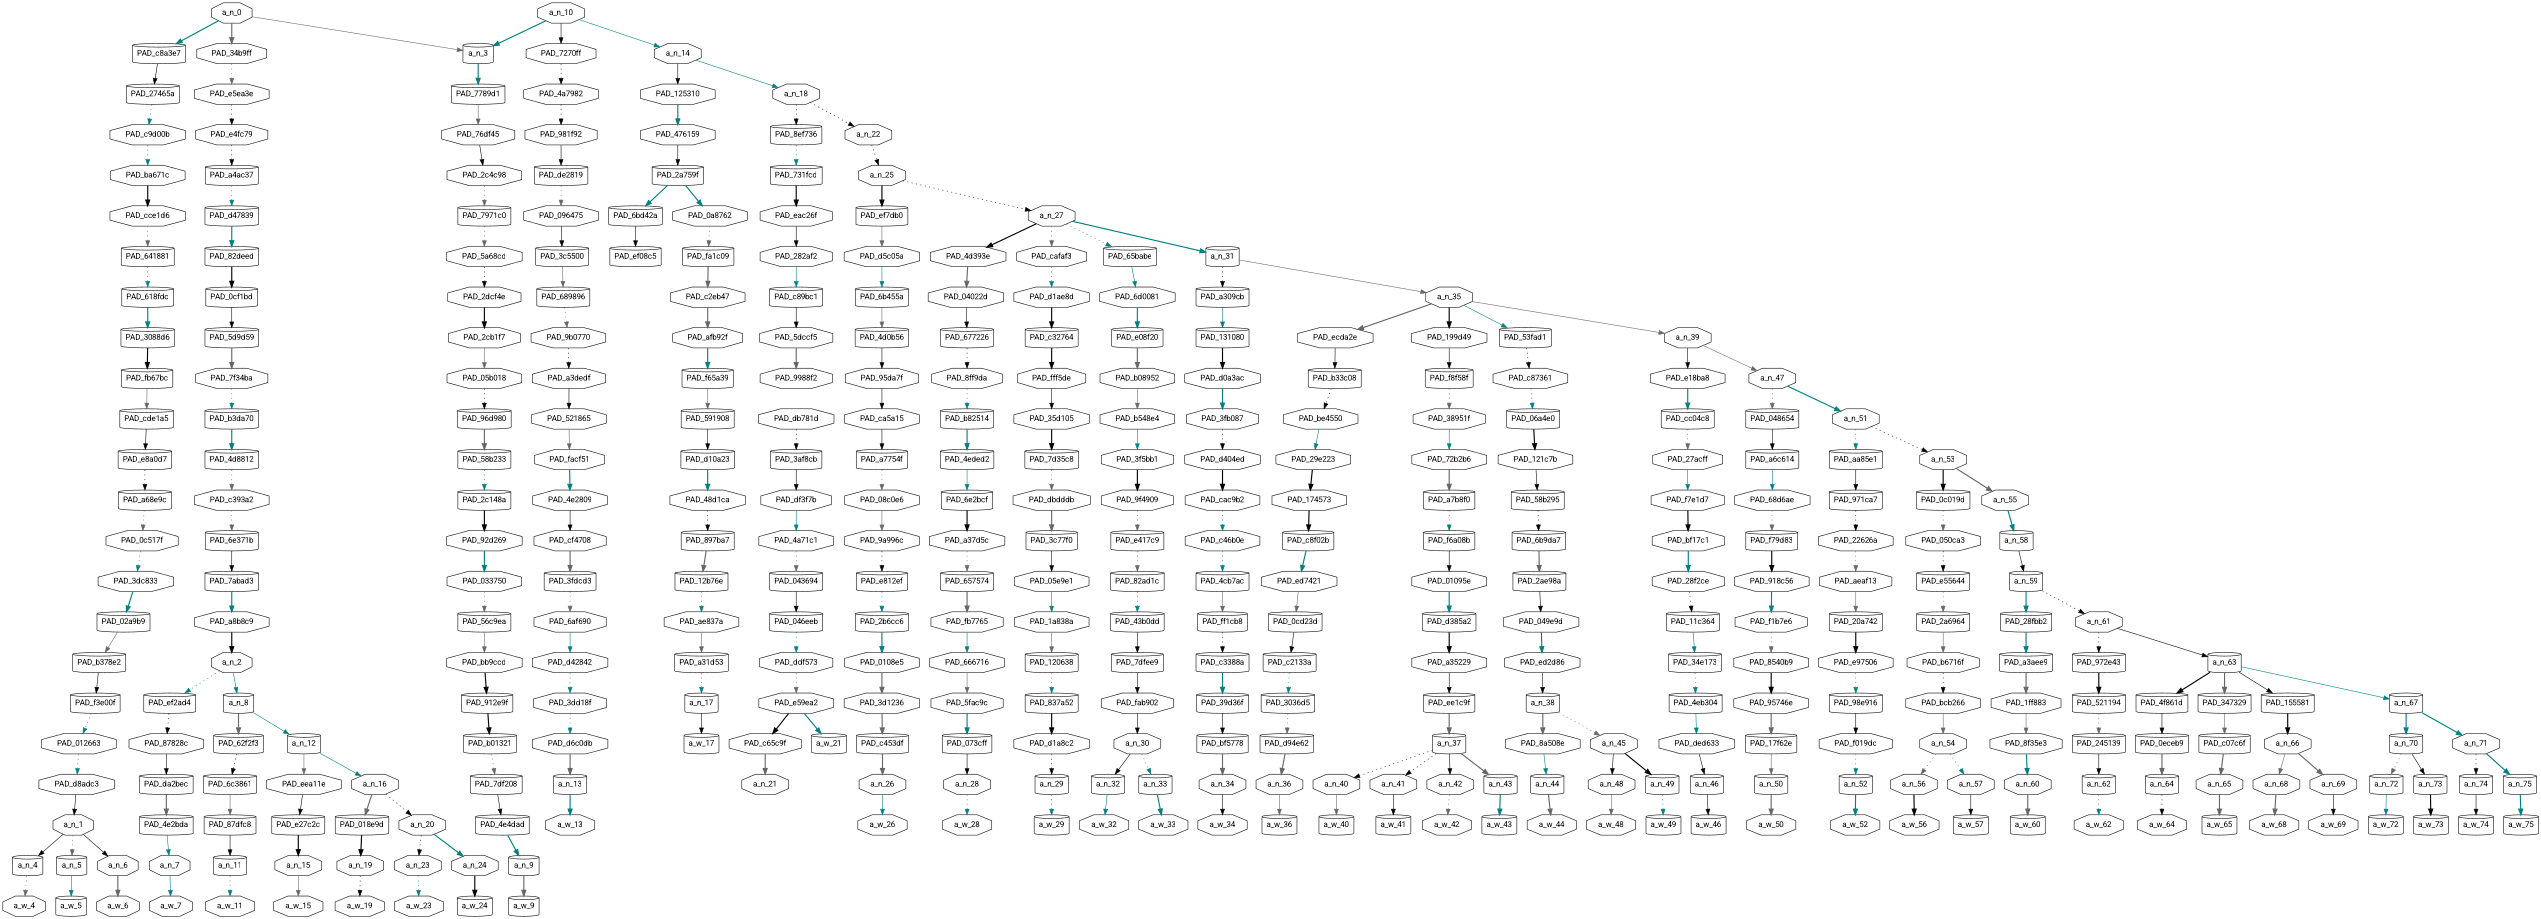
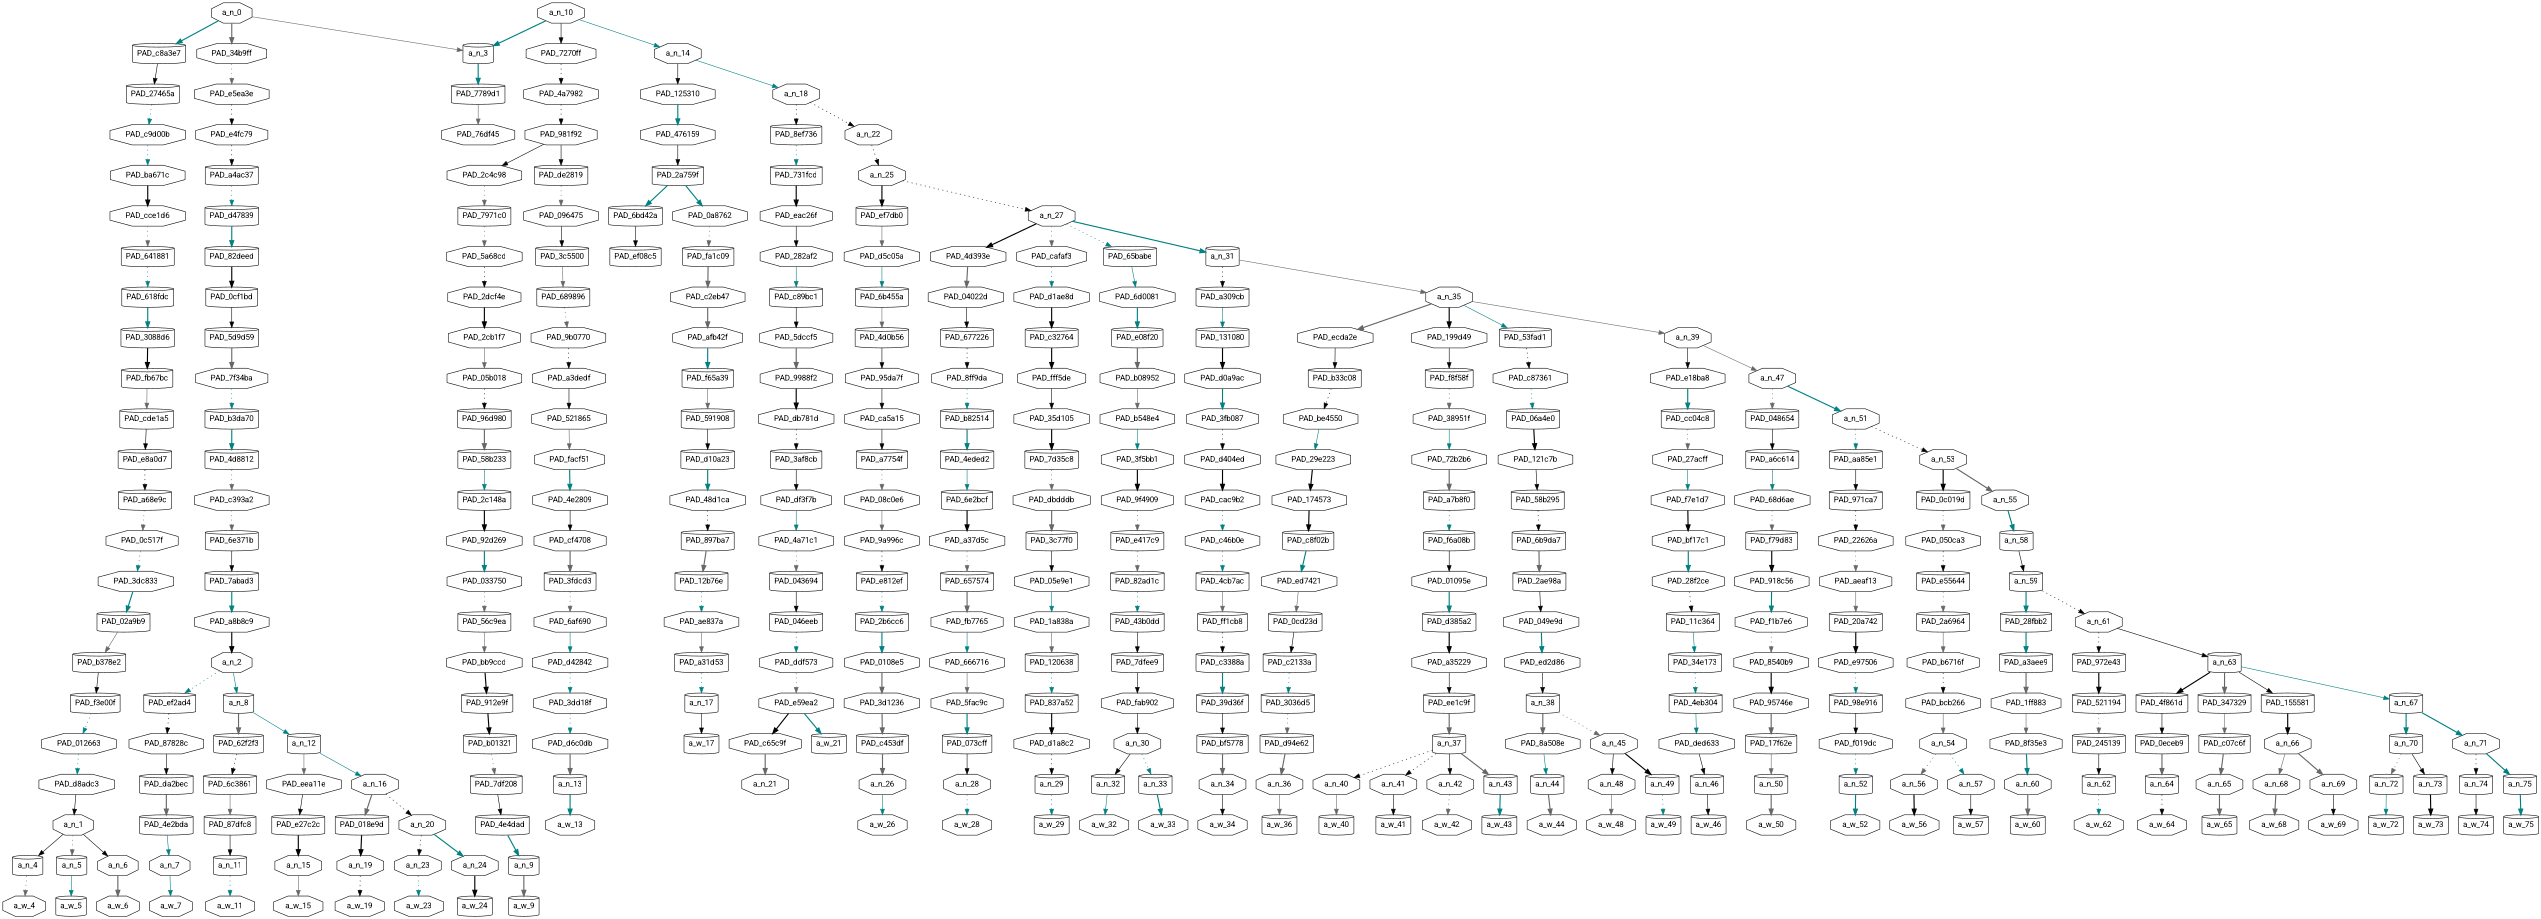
(481, 152) -> (525, 154)
(708, 338) -> (708, 338)
(1223, 378) -> (1223, 378)
none -> (796, 396)
(484, 477) -> (484, 477)
